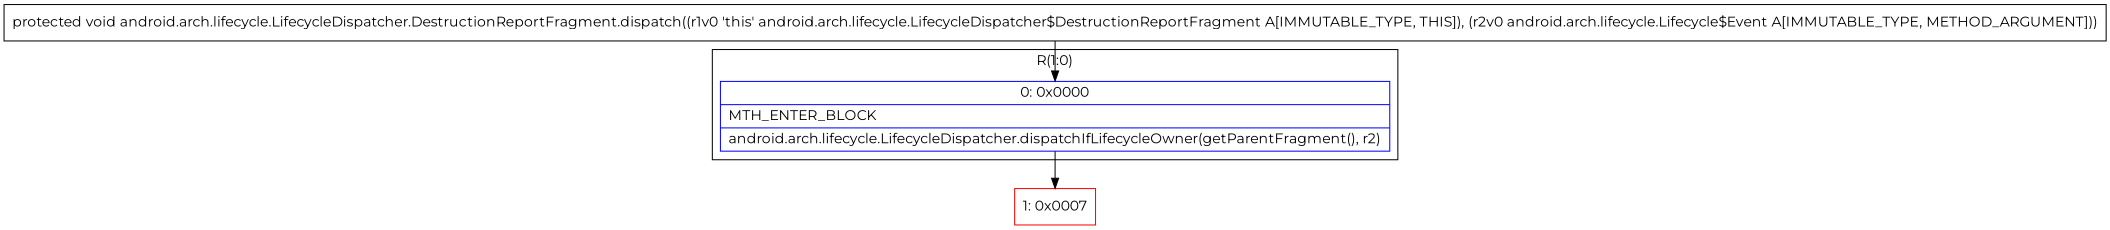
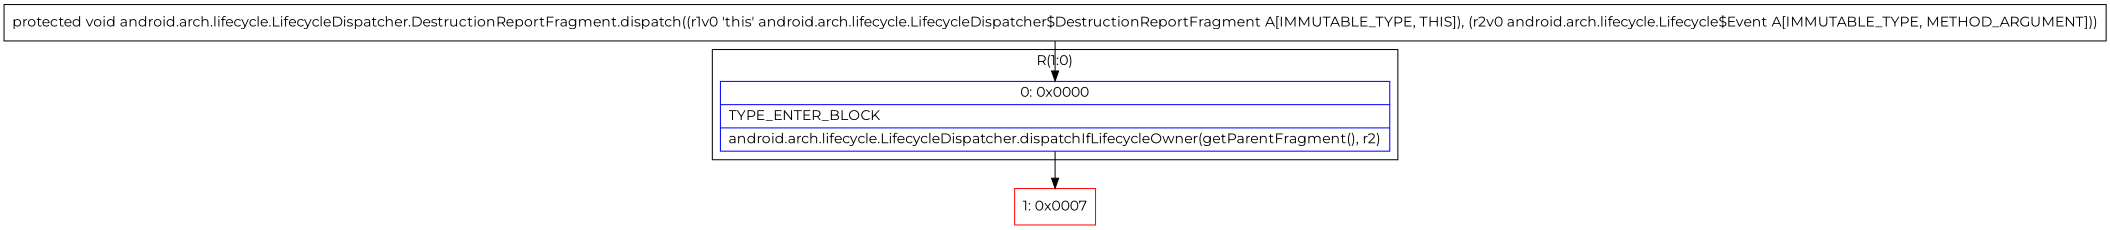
(803, 116) -> (805, 116)
